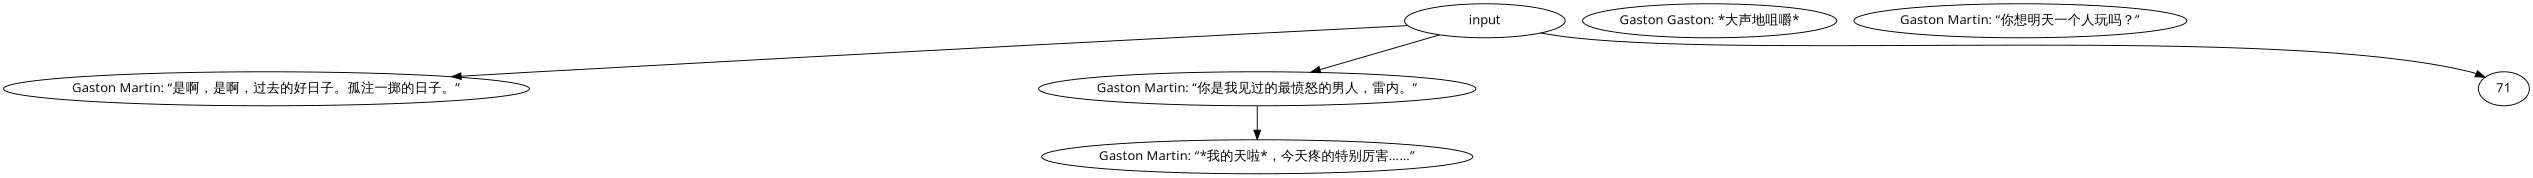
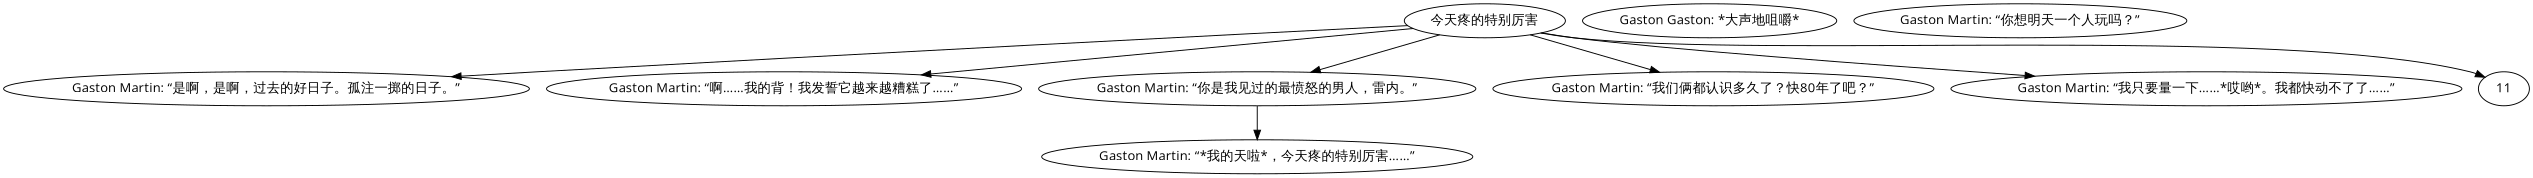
(1485, 21) -> (1485, 21)
none -> (784, 89)
none -> (1713, 89)
none -> (2206, 89)
(2504, 89) -> (2504, 89)
